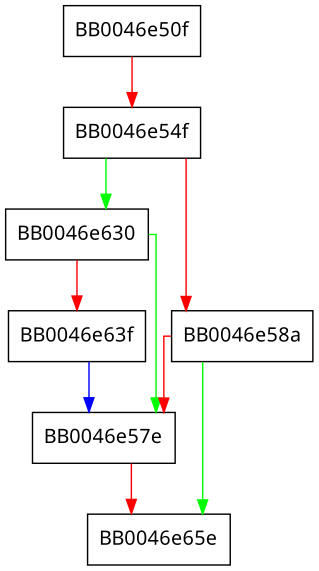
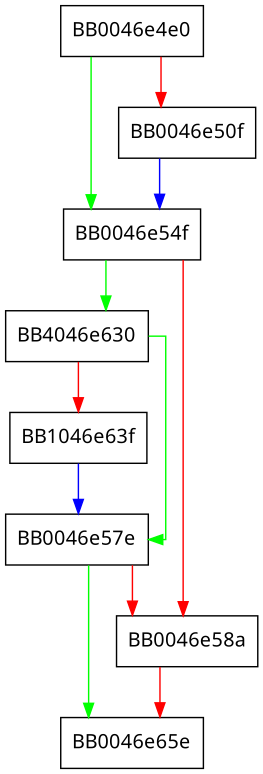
none -> (132, 31)
(132, 75) -> (160, 176)
(77, 234) -> (77, 336)
(77, 336) -> (78, 438)
(164, 364) -> (132, 583)
(203, 431) -> (160, 685)
(131, 481) -> (89, 634)
